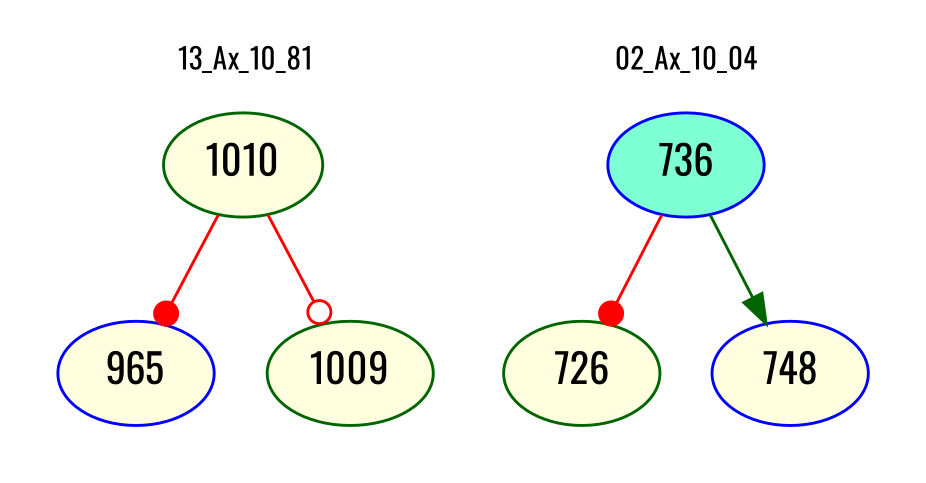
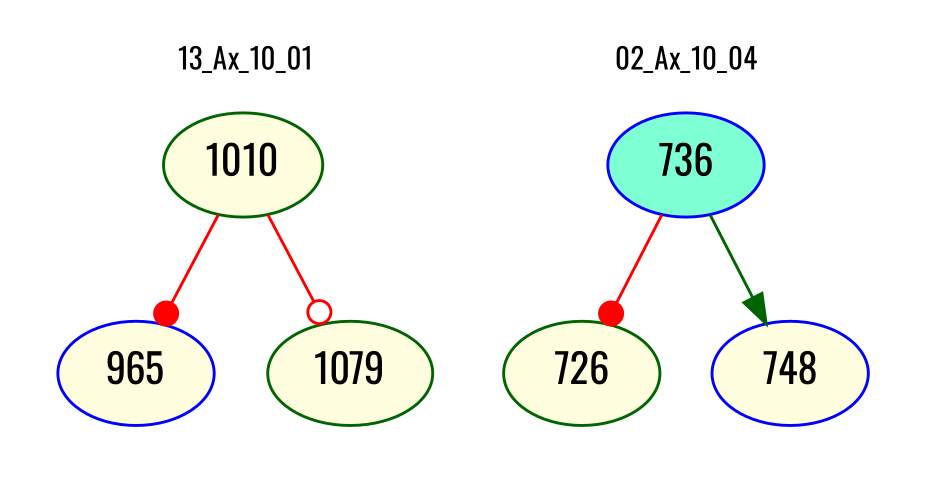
(246, 62) -> (246, 62)
(350, 373) -> (350, 373)
